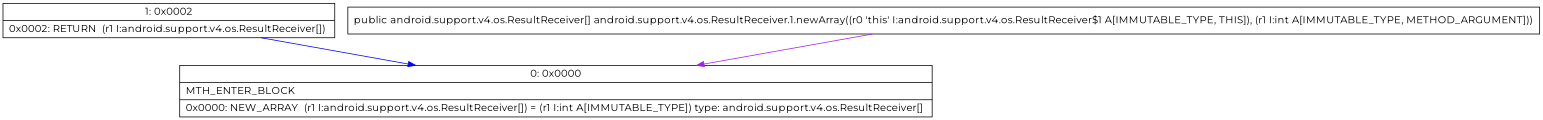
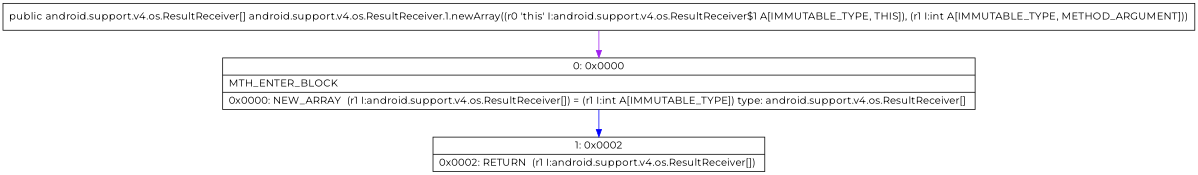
(335, 51) -> (599, 120)
